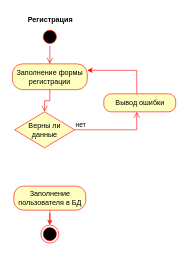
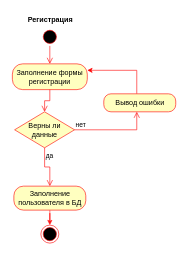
none -> (46, 167)
